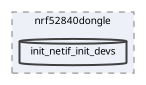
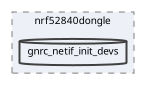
(73, 52) -> (73, 52)
